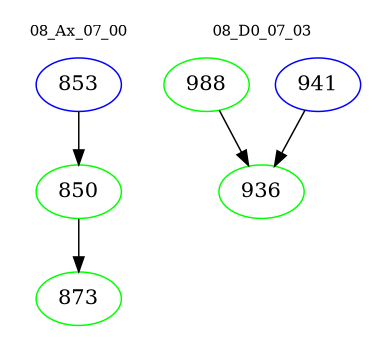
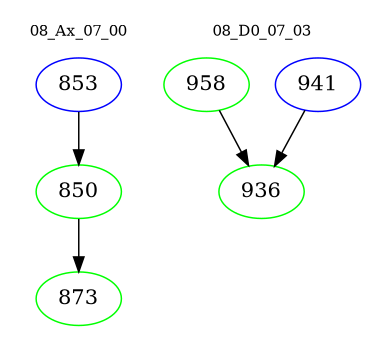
(207, 85) -> (207, 85)
